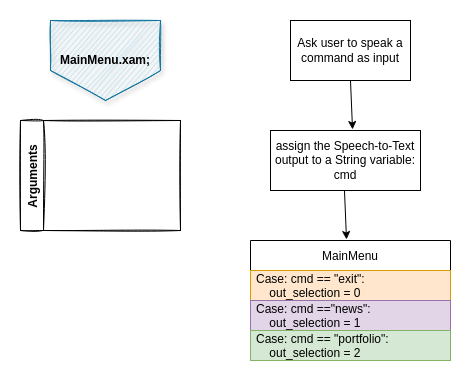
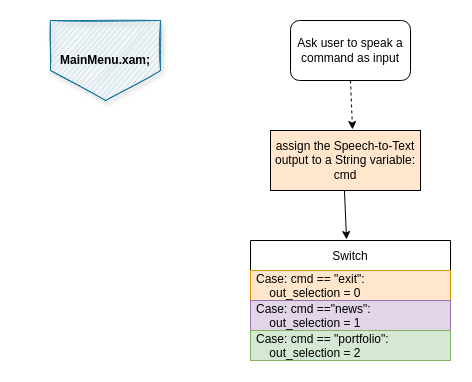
(351, 51) -> (351, 51)
(351, 102) -> (351, 102)
(346, 161) -> (346, 161)
(101, 176) -> none
(350, 256) -> (350, 256)
